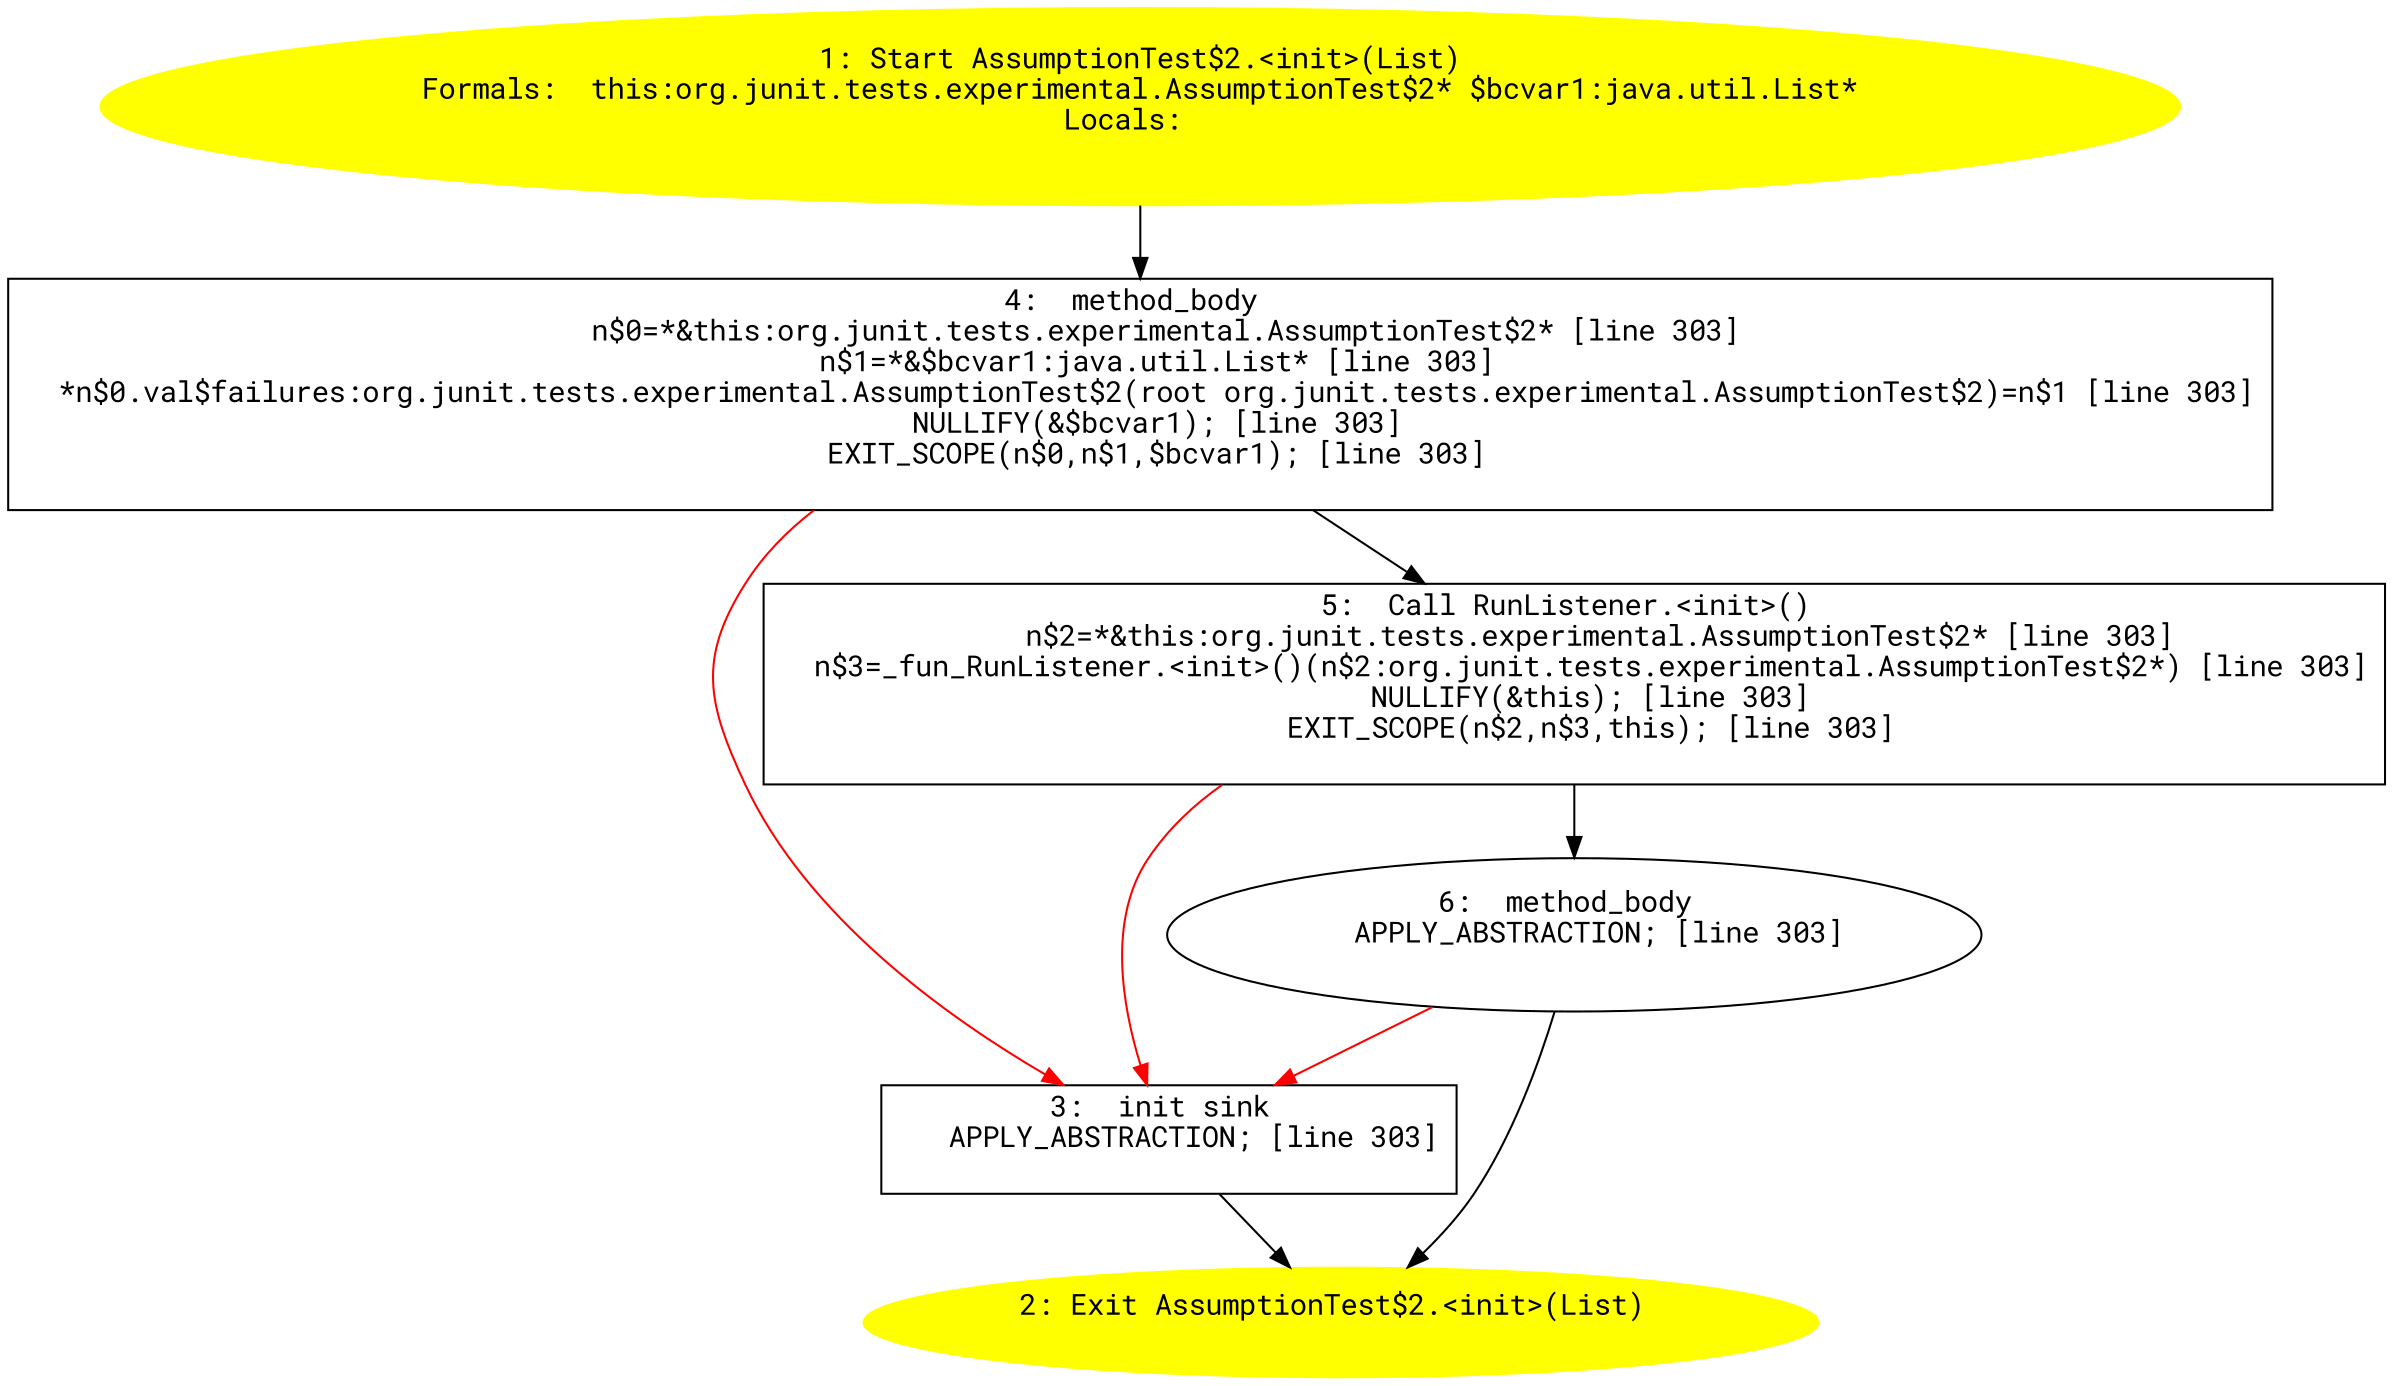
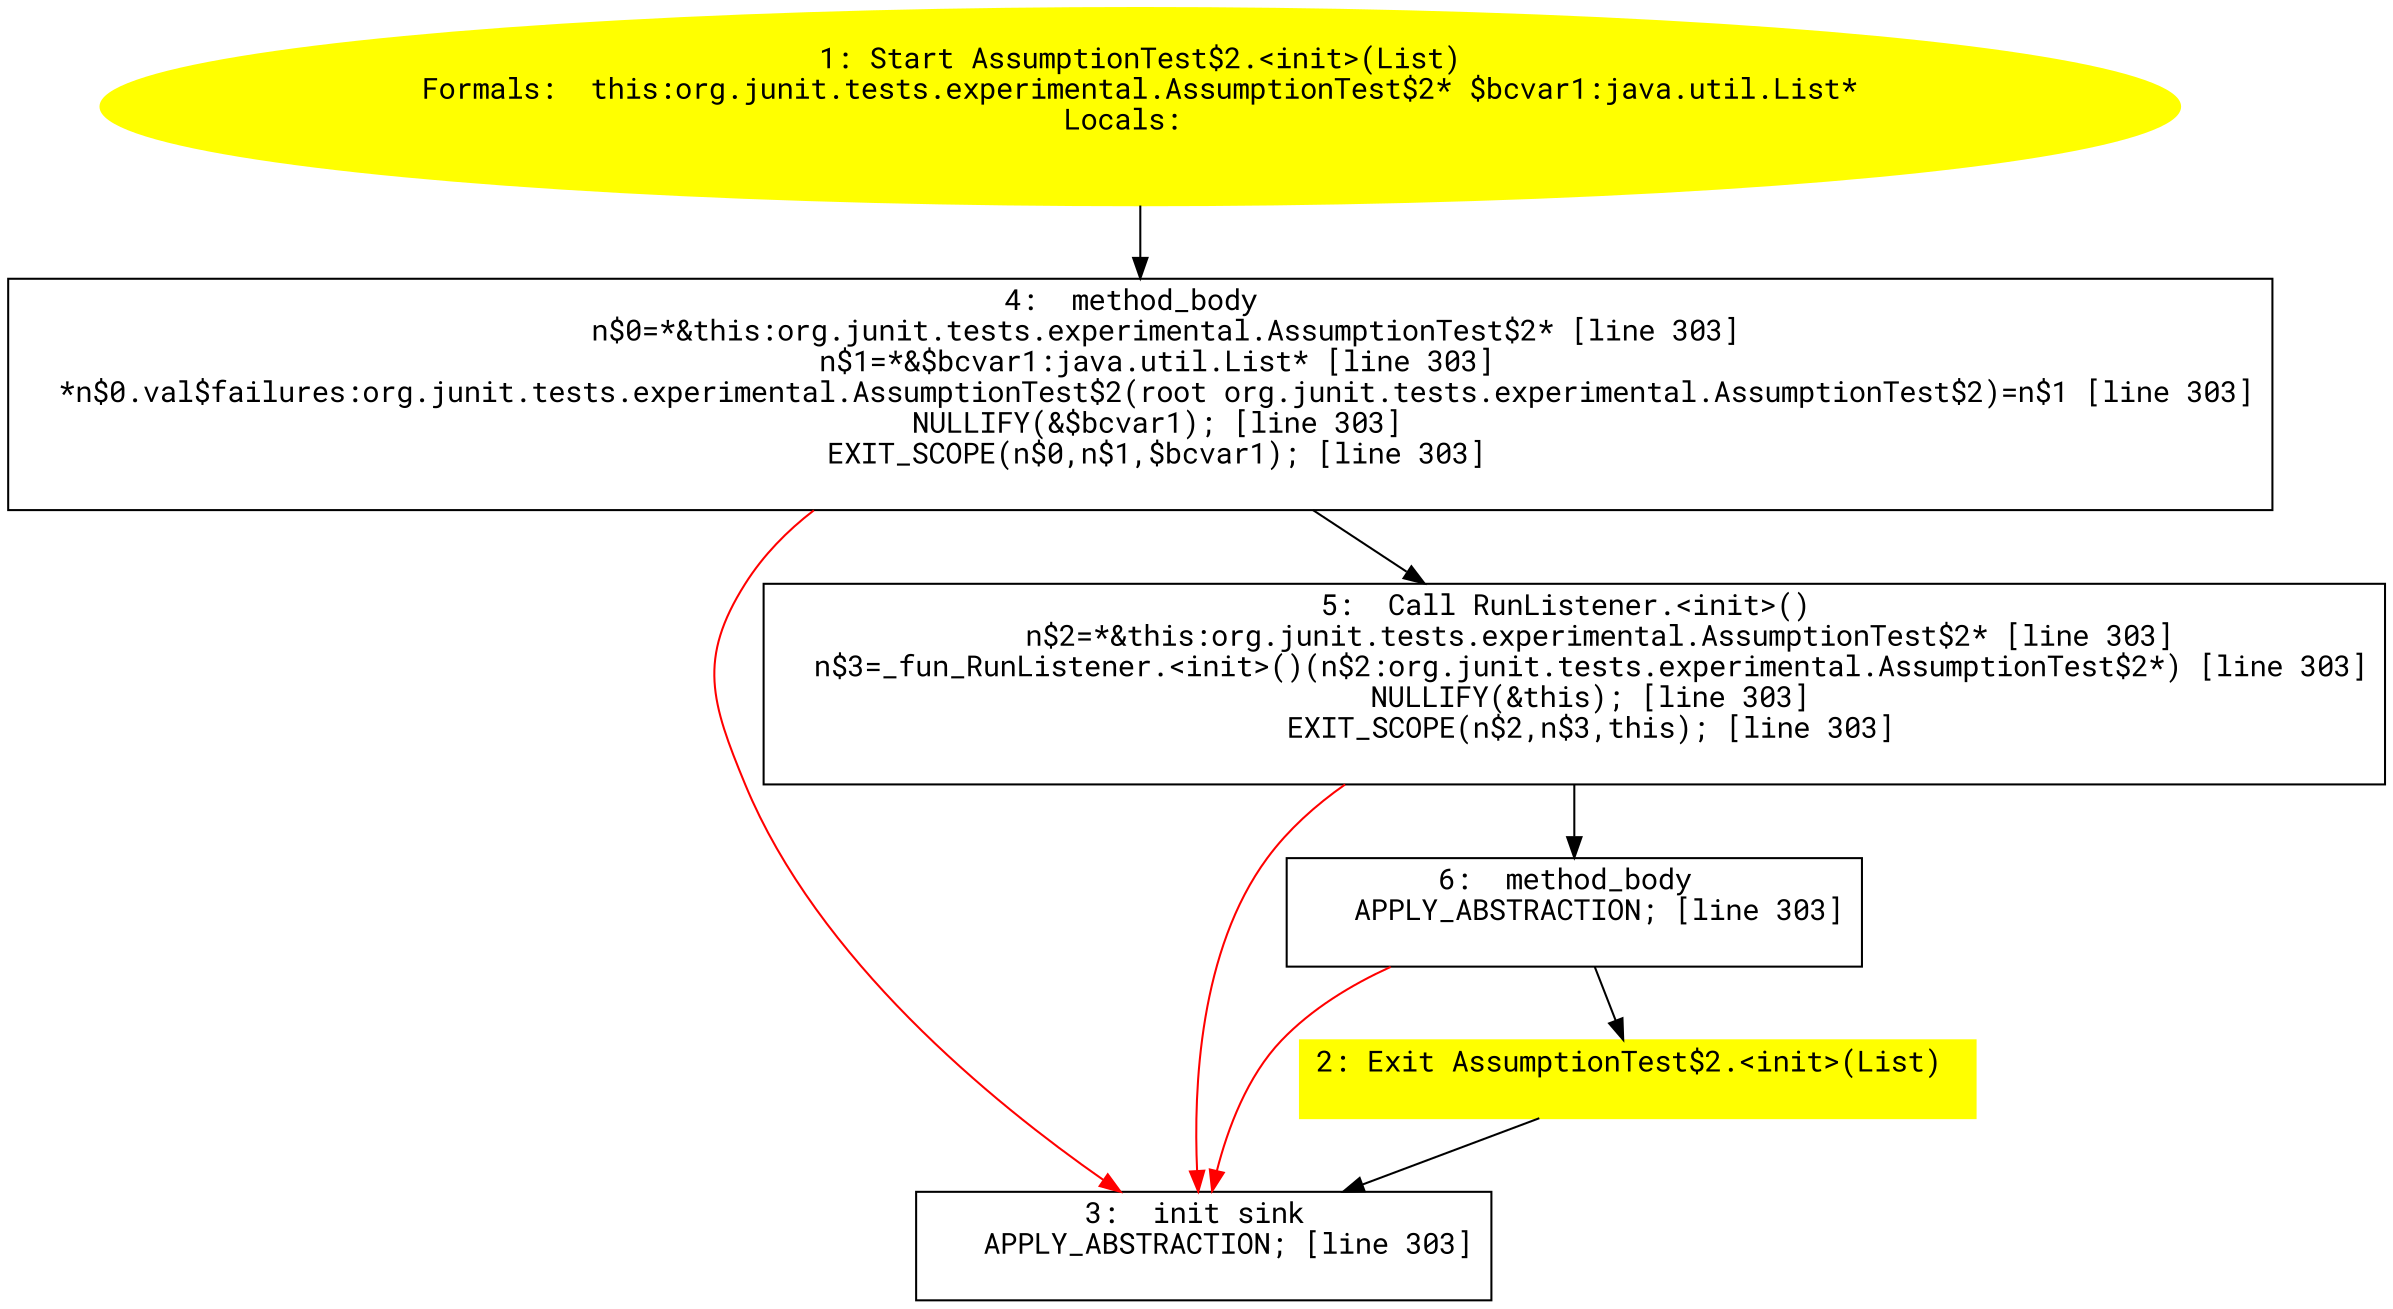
(1574, 935) -> (1574, 912)
(1248, 1223) -> (1451, 1151)
(1341, 1322) -> (1638, 1079)
